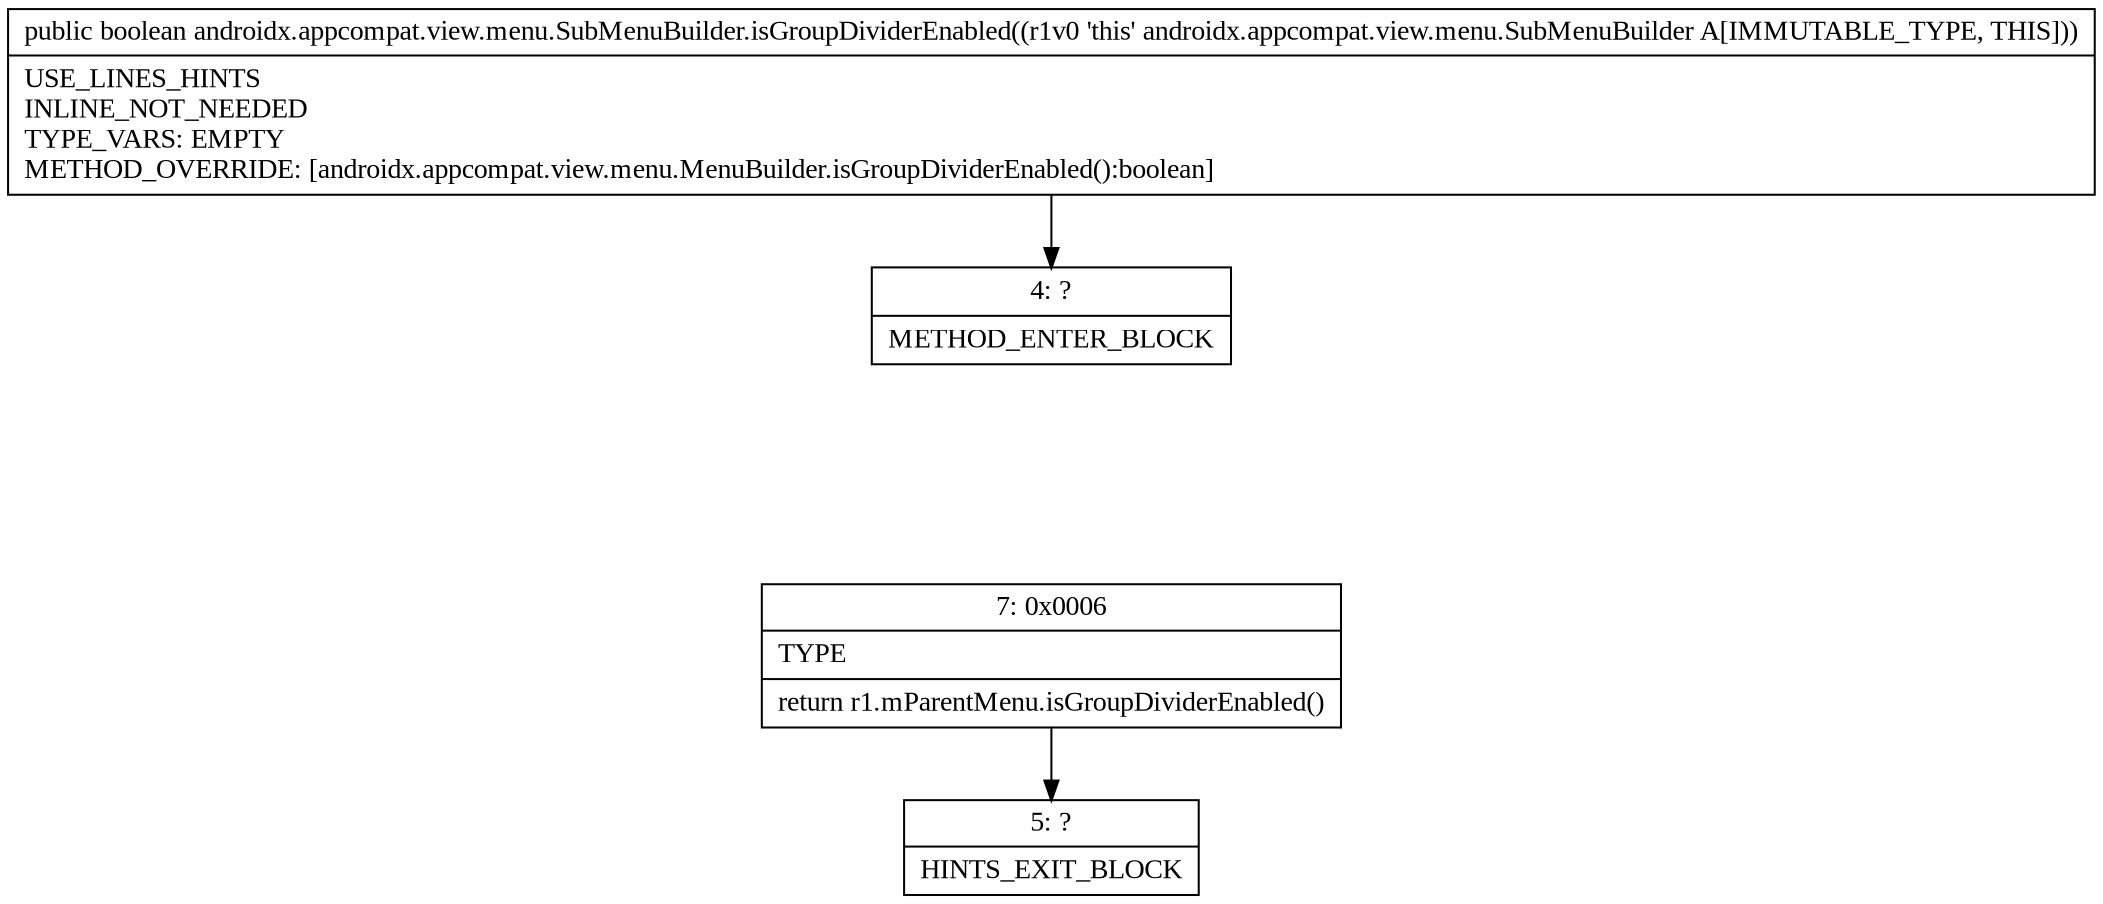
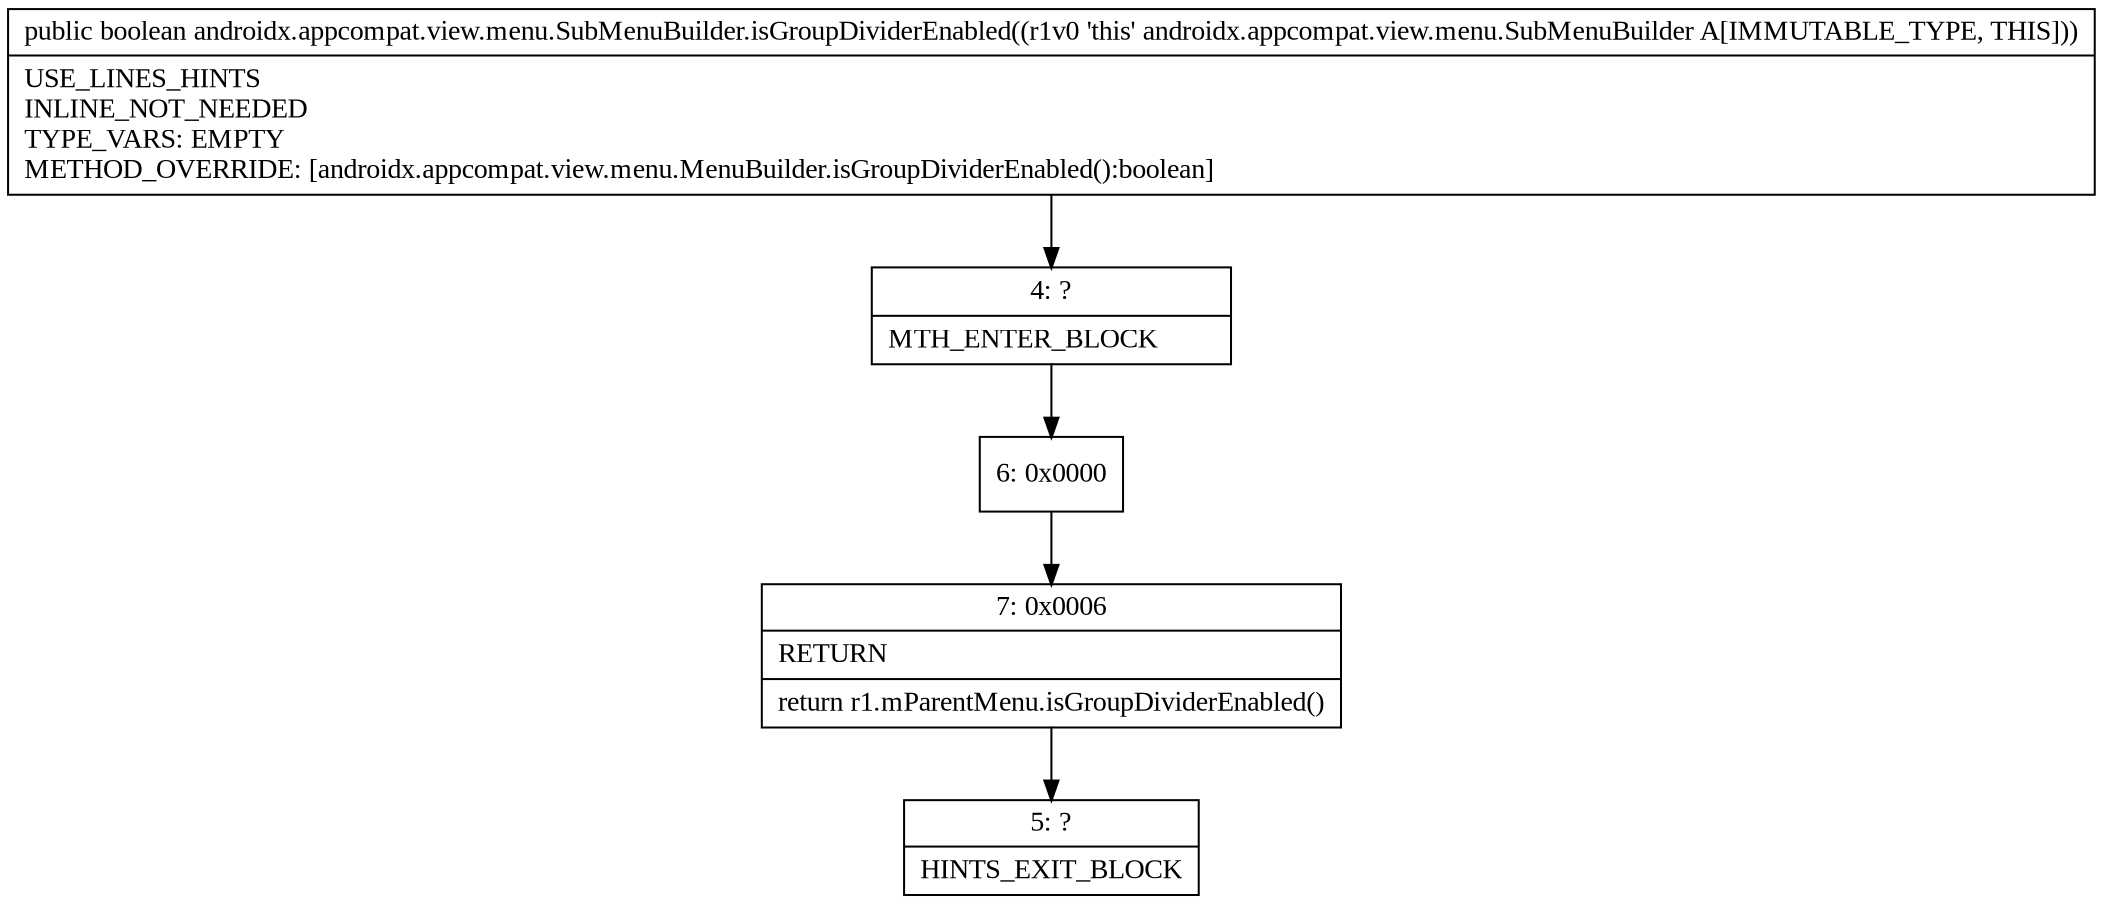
(1051, 339) -> (1023, 339)
none -> (1051, 474)
(812, 654) -> (833, 654)
